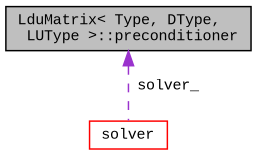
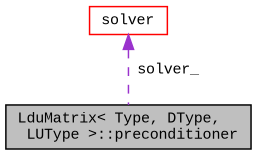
(128, 93) -> (128, 77)
